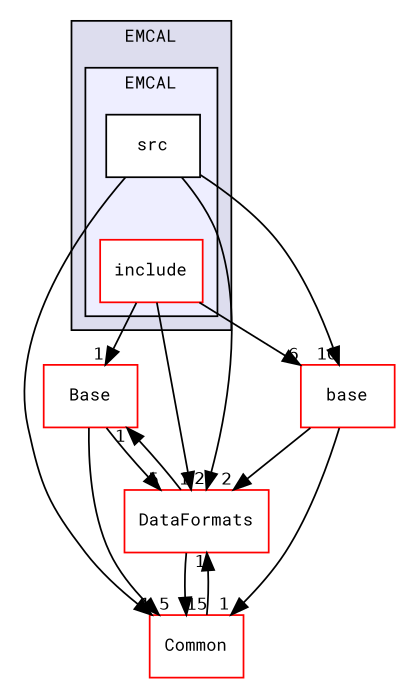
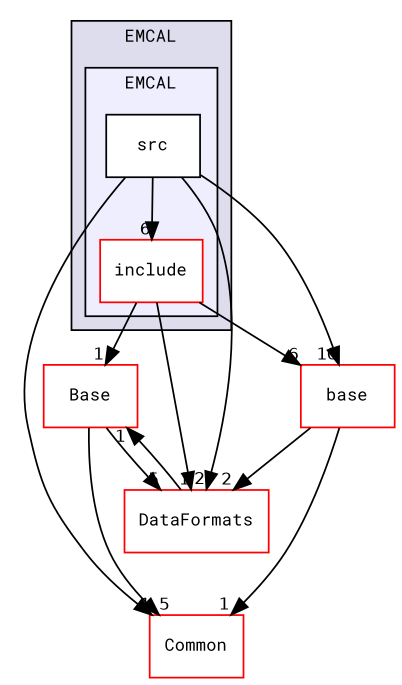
none -> (152, 200)
(185, 575) -> none
(208, 593) -> none
